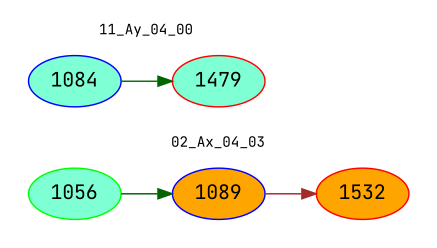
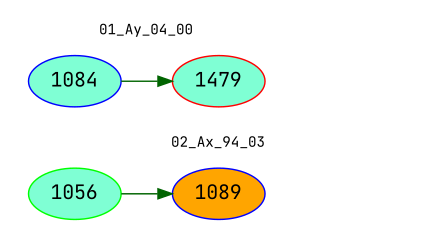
(147, 31) -> (147, 31)
(219, 143) -> (219, 143)
(363, 194) -> none
